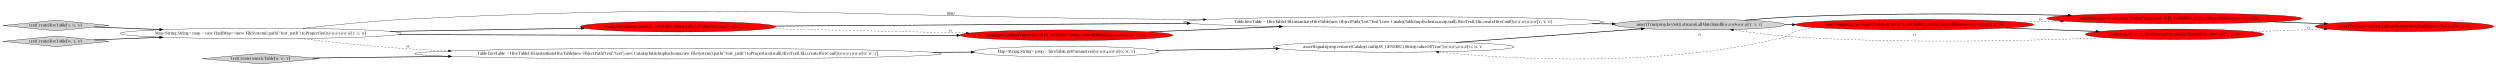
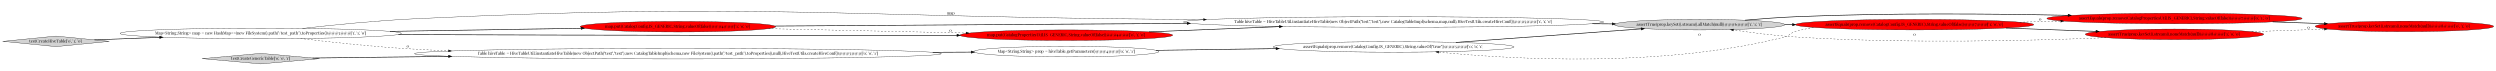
(56, 26) -> none
